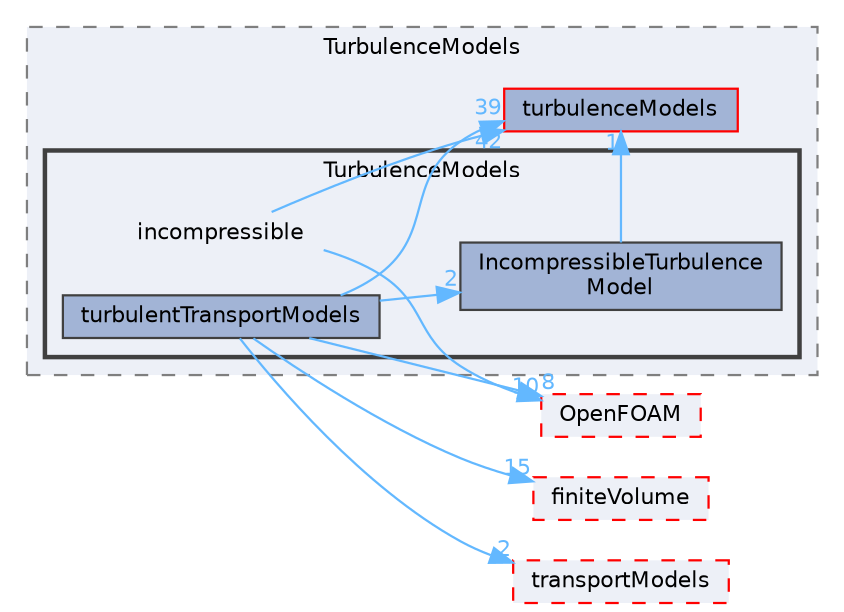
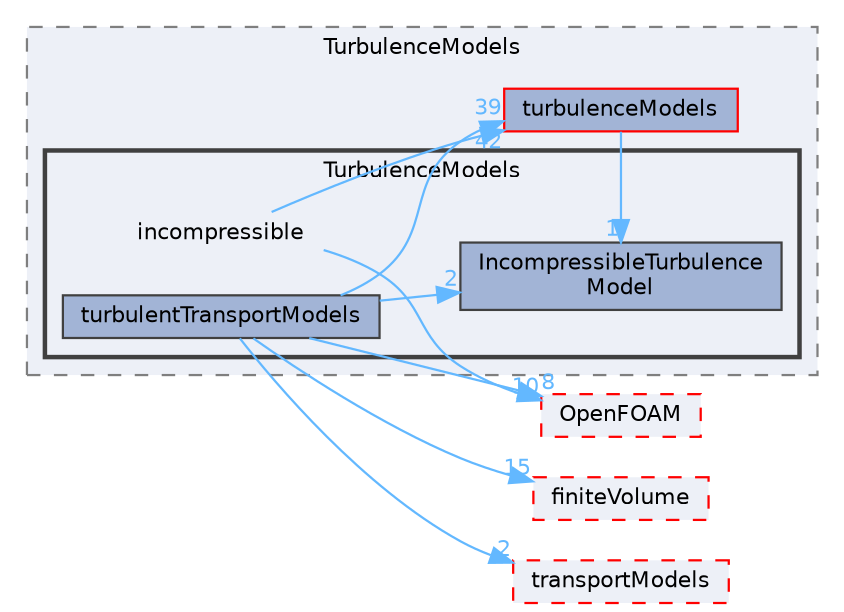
(621, 198) -> (621, 176)
